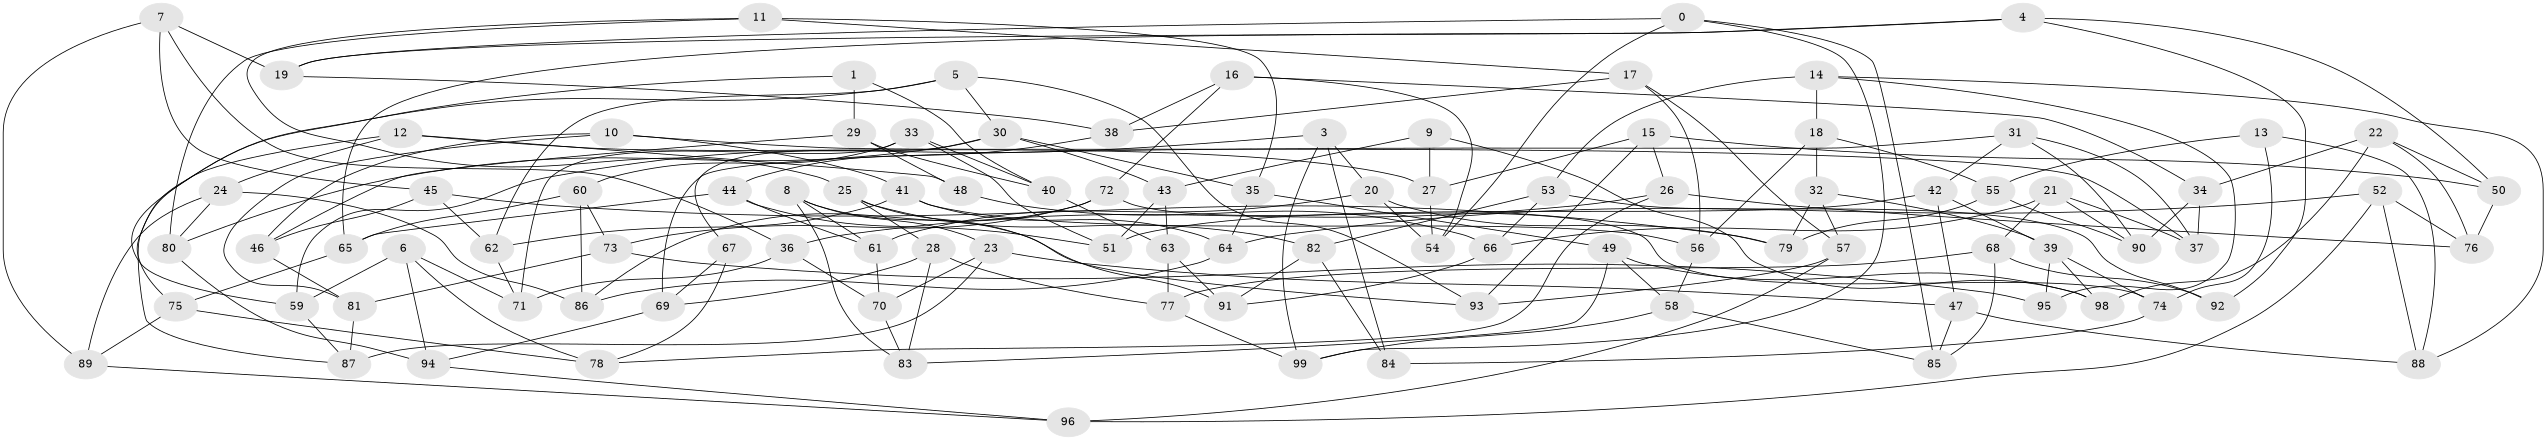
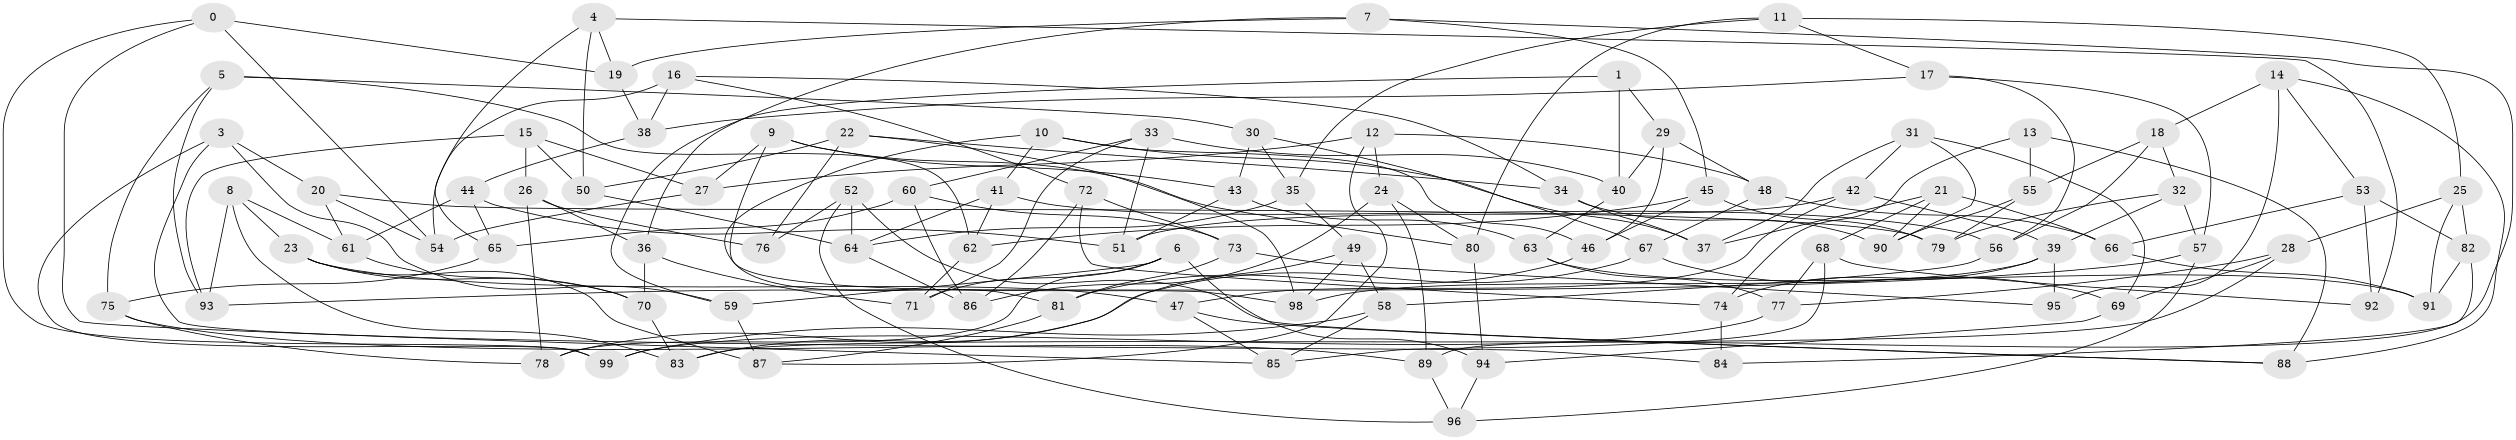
(580, 159) -> (1124, 179)
(2485, 220) -> (718, 219)
none -> (1693, 226)
